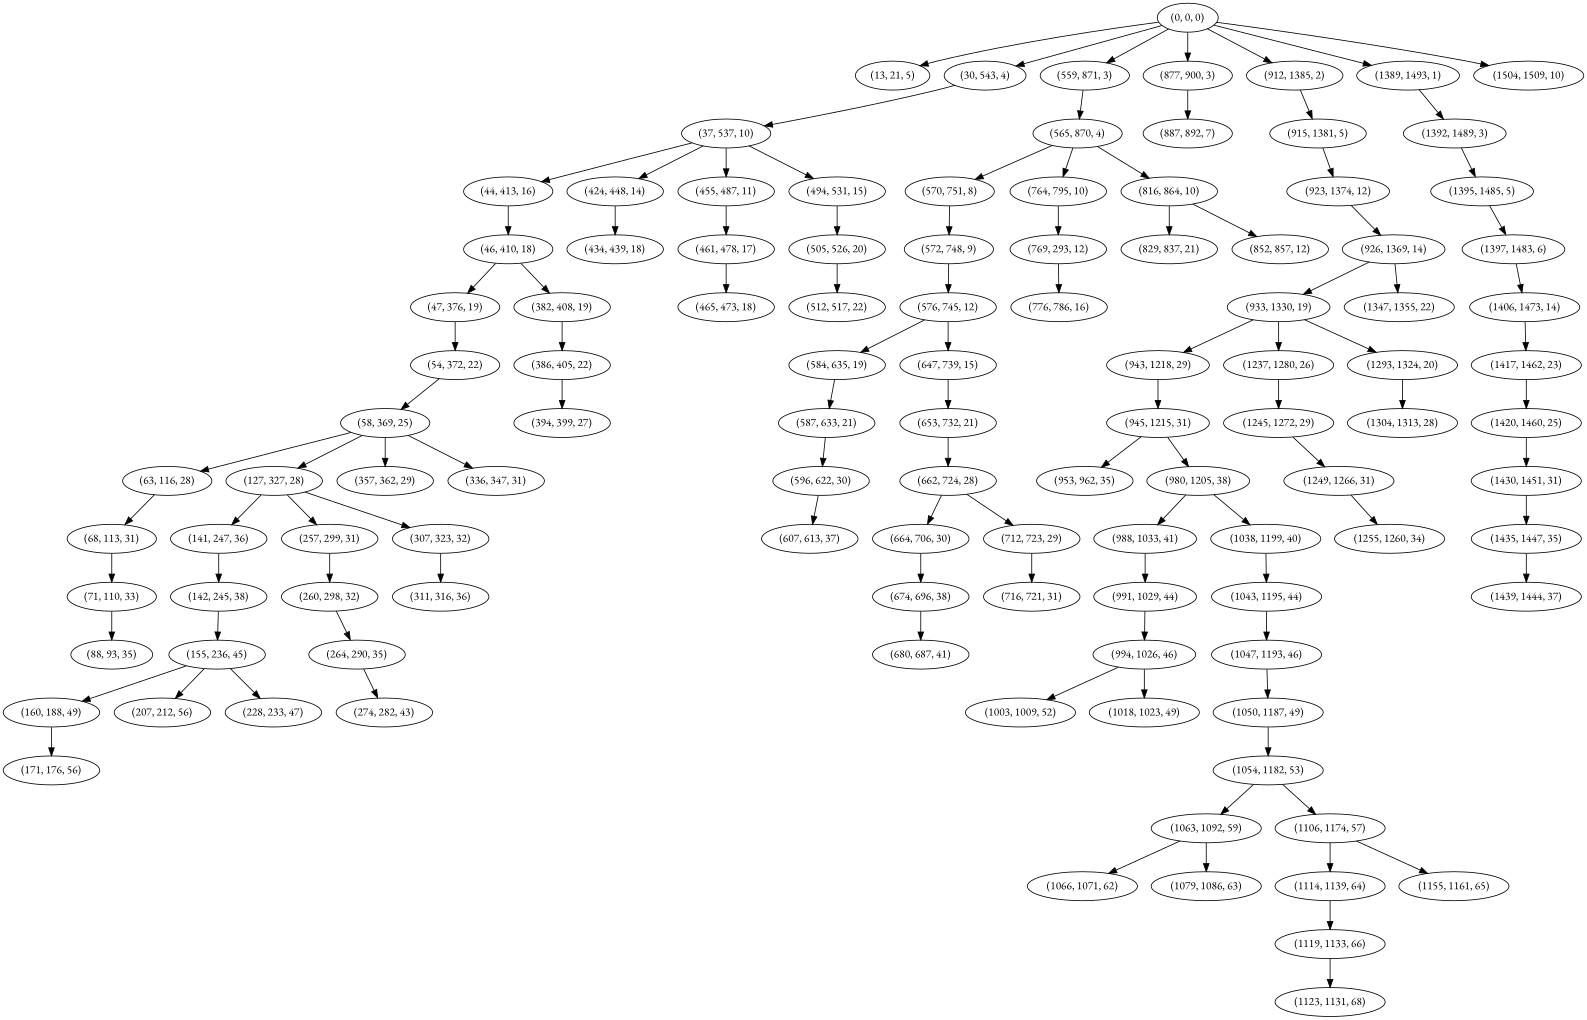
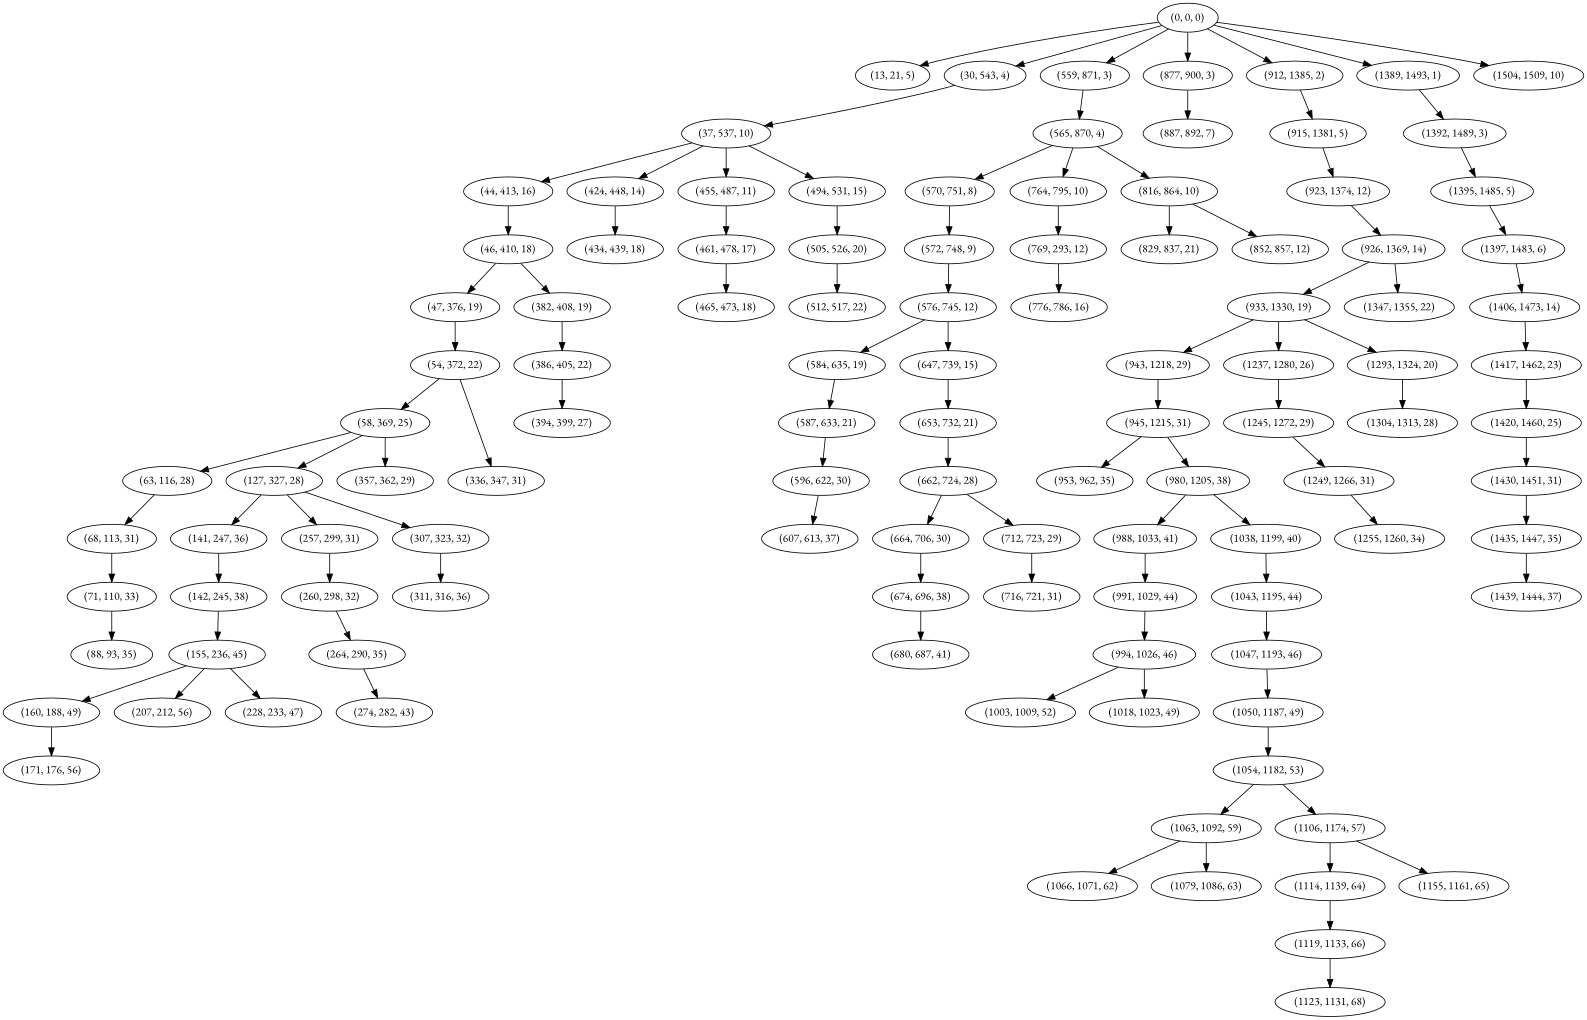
(437, 450) -> (474, 419)
